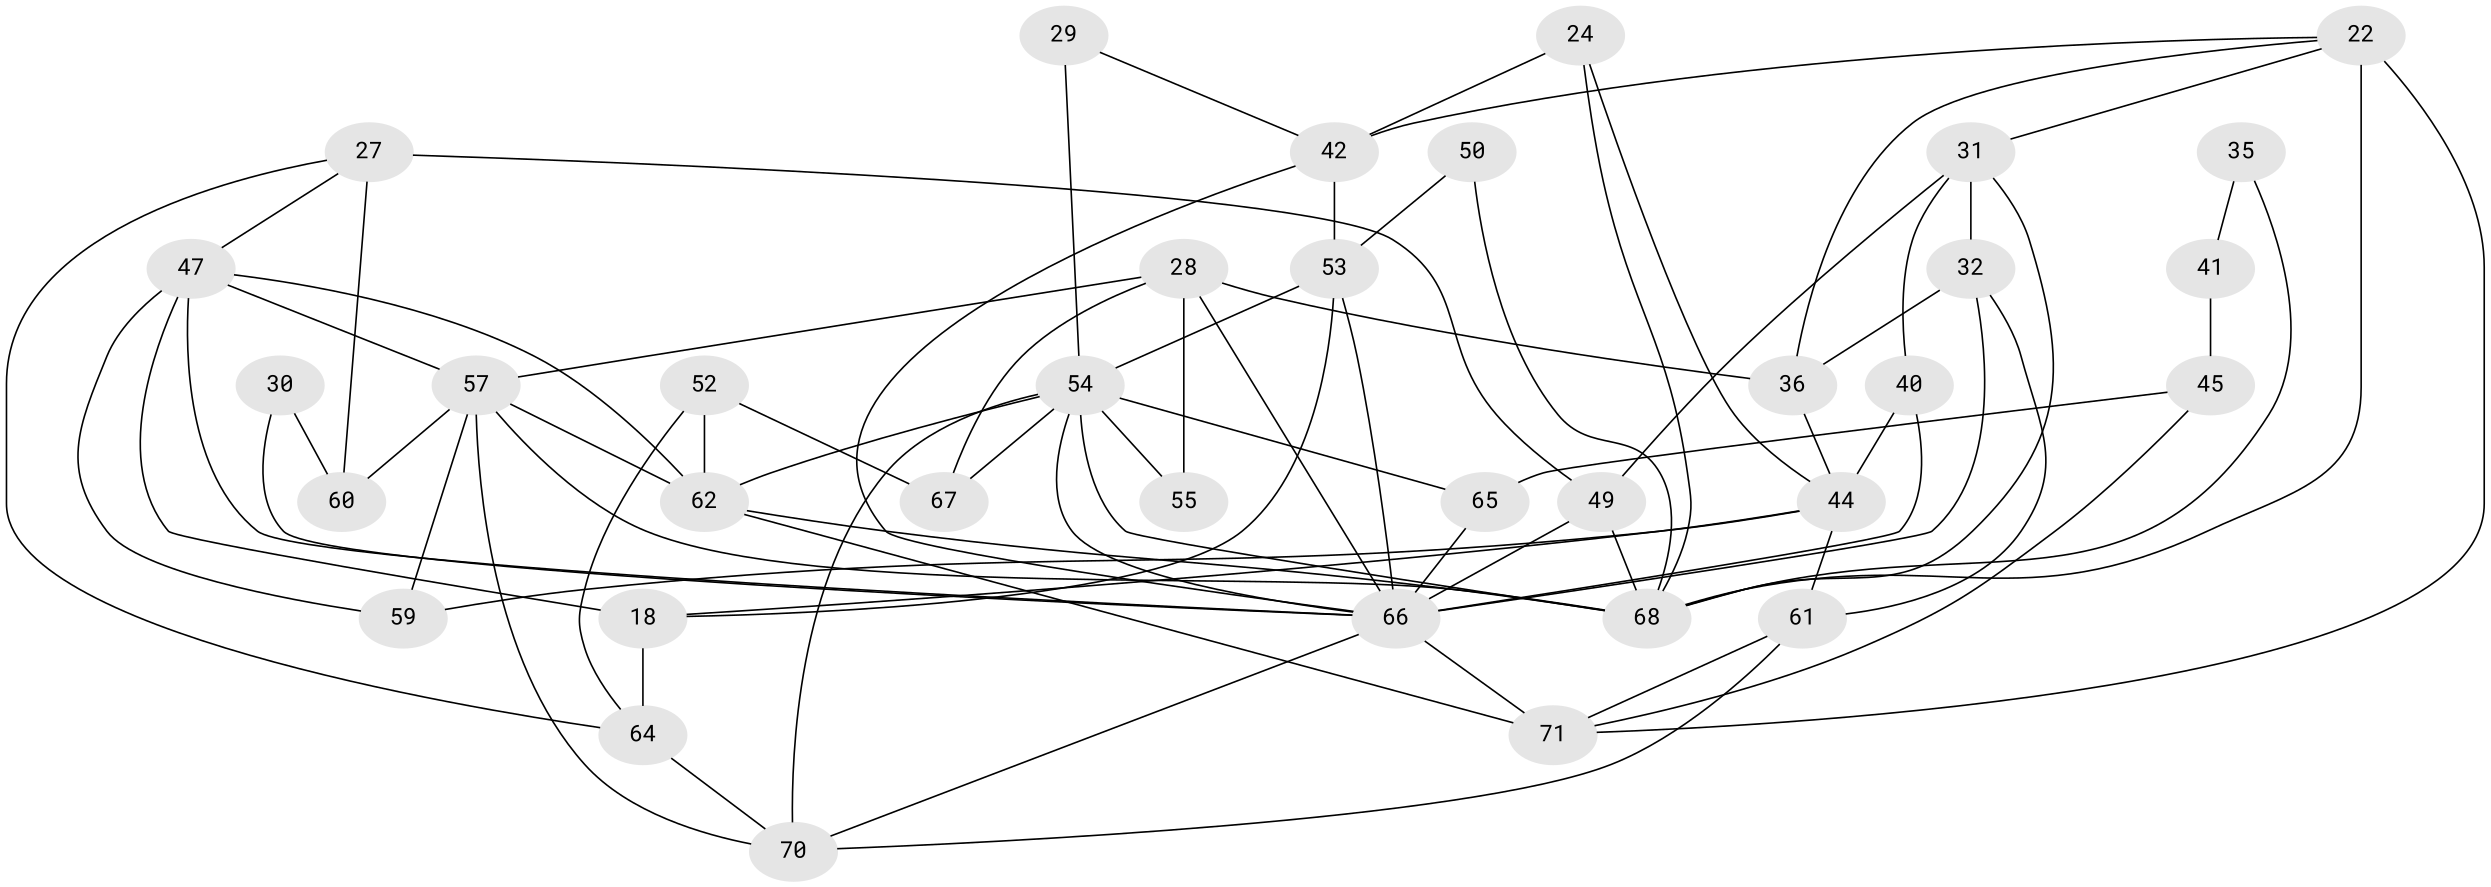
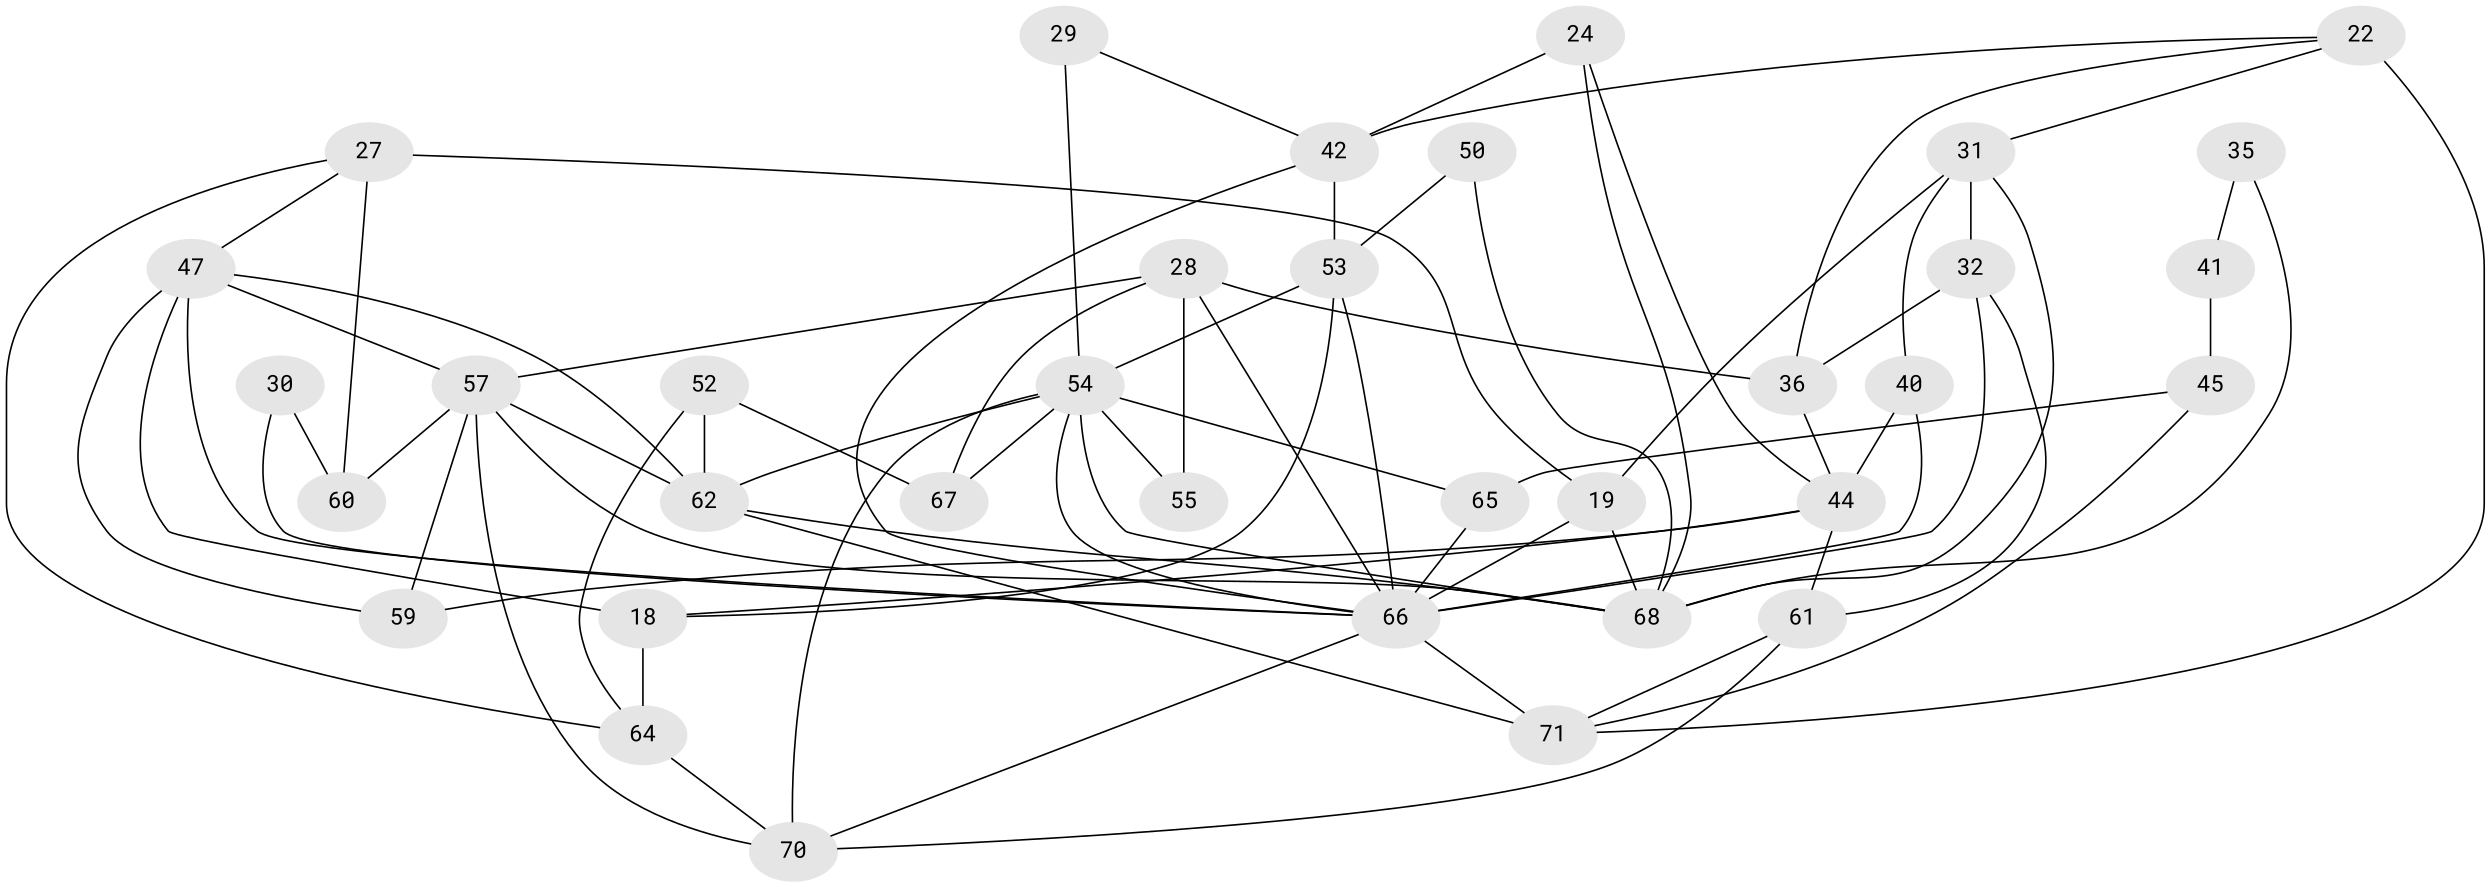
(1602, 502) -> (1602, 502)
(2216, 527) -> none
